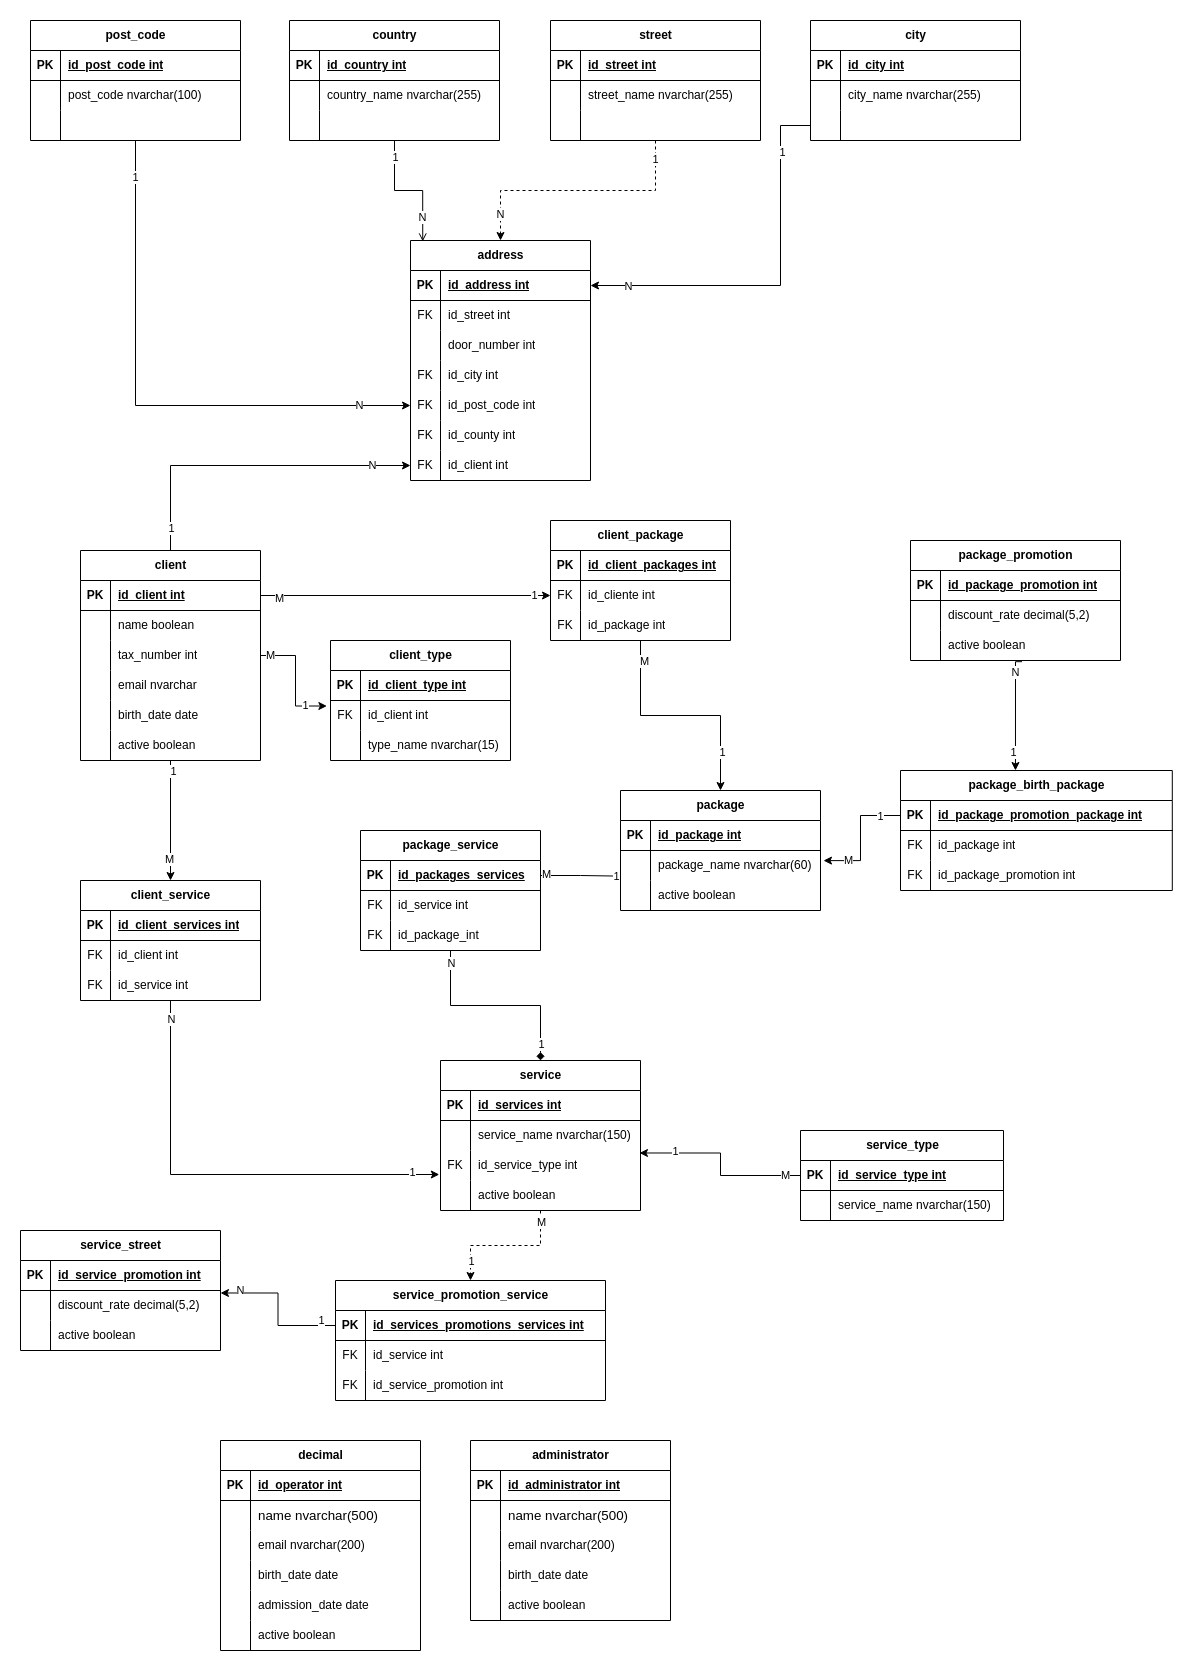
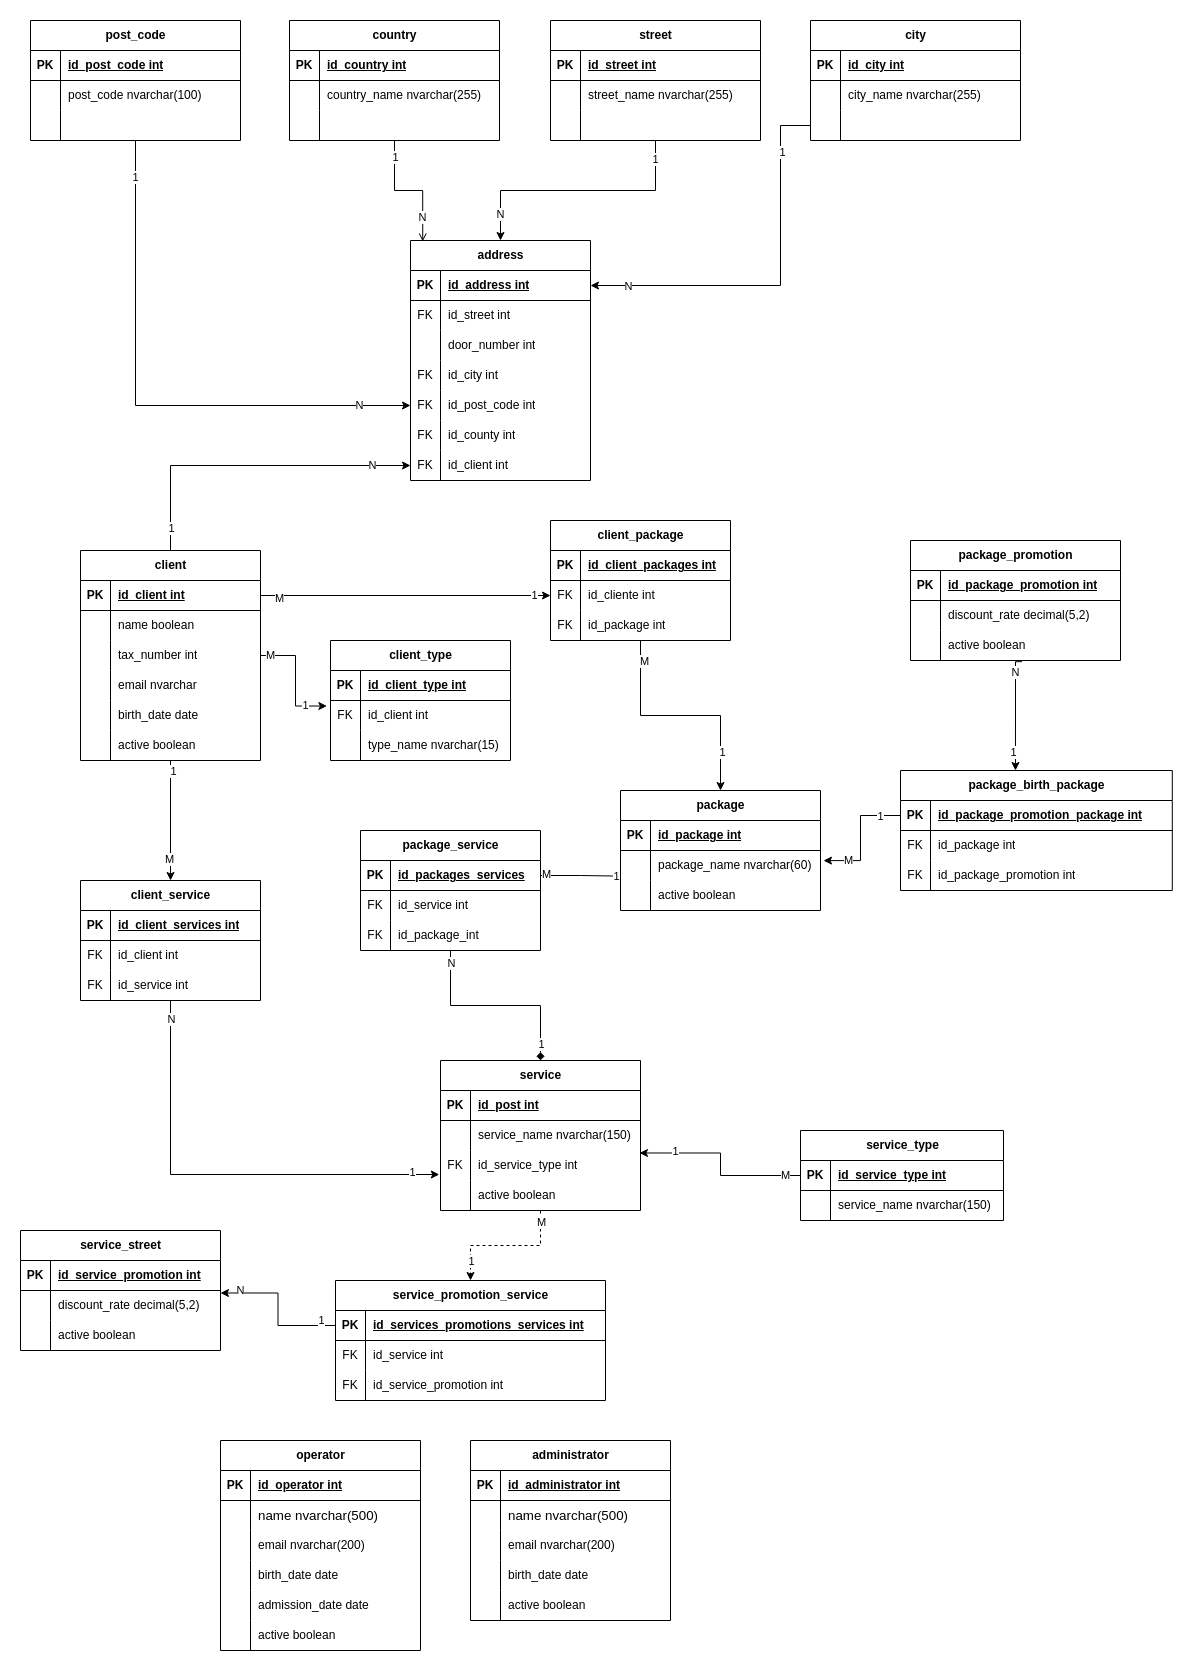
(582, 191) -> (582, 191)
(523, 1106) -> (511, 1106)
(321, 1456) -> (321, 1456)
